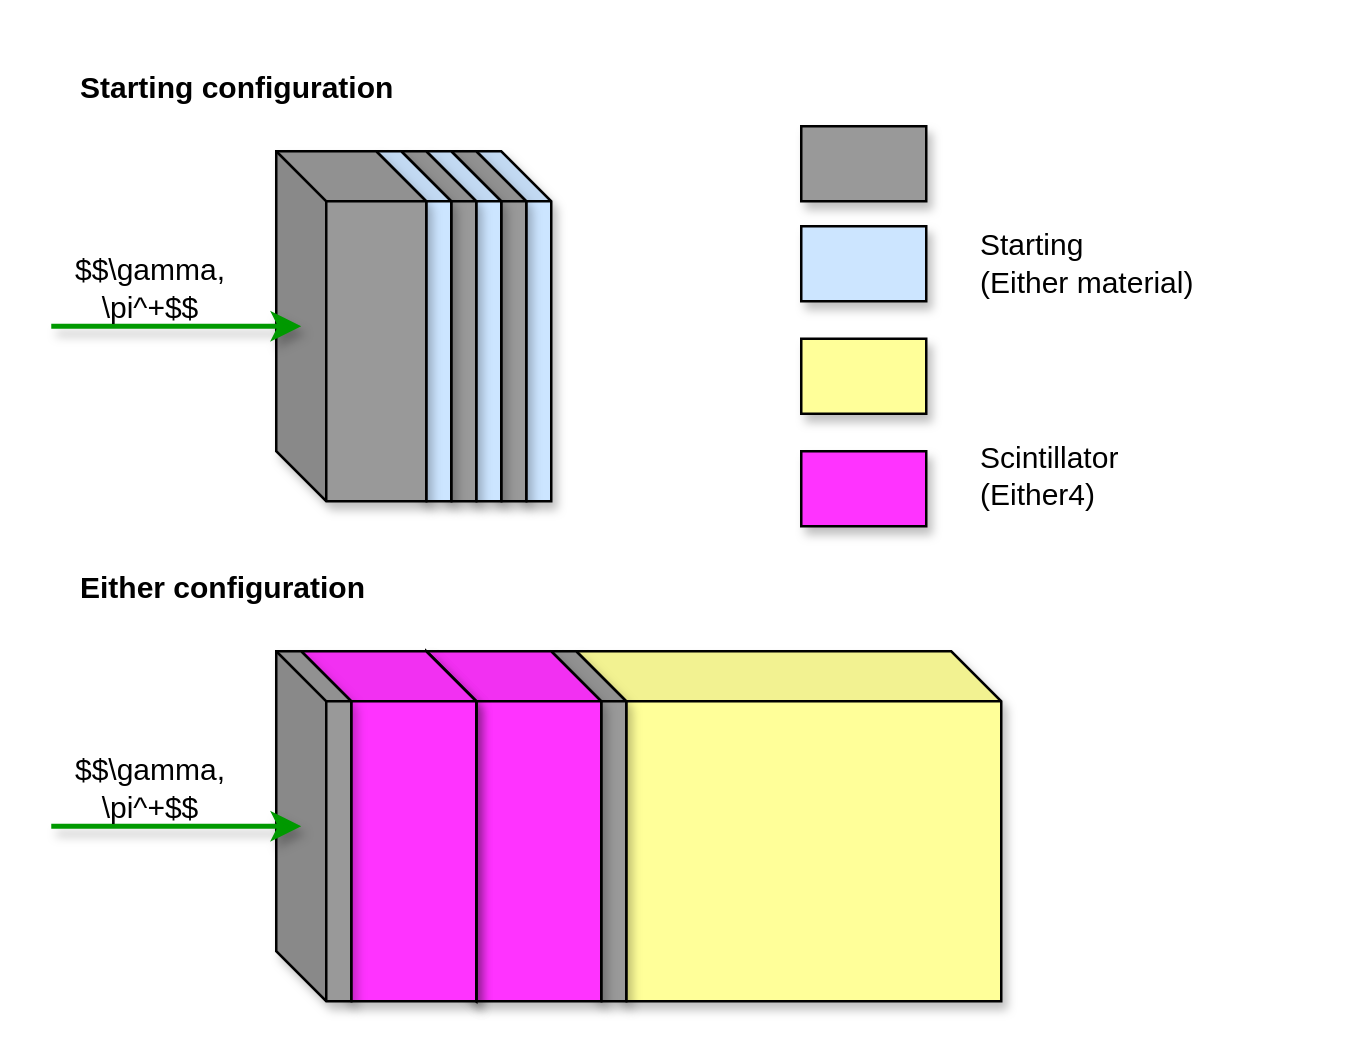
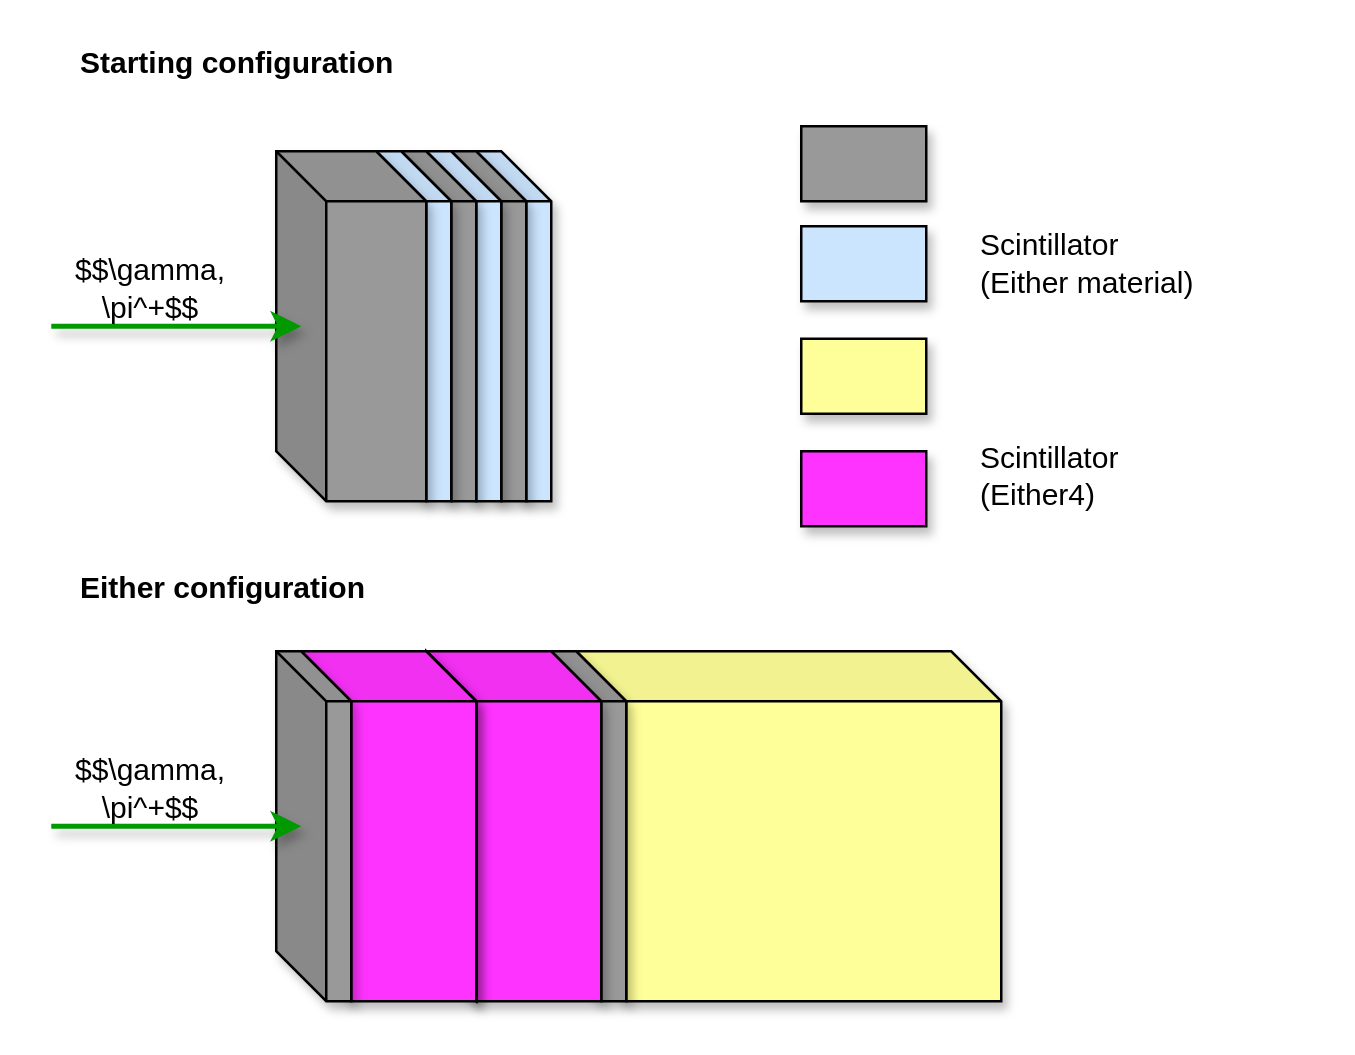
(276, 89) -> (276, 64)
(1108, 264) -> (1108, 264)
